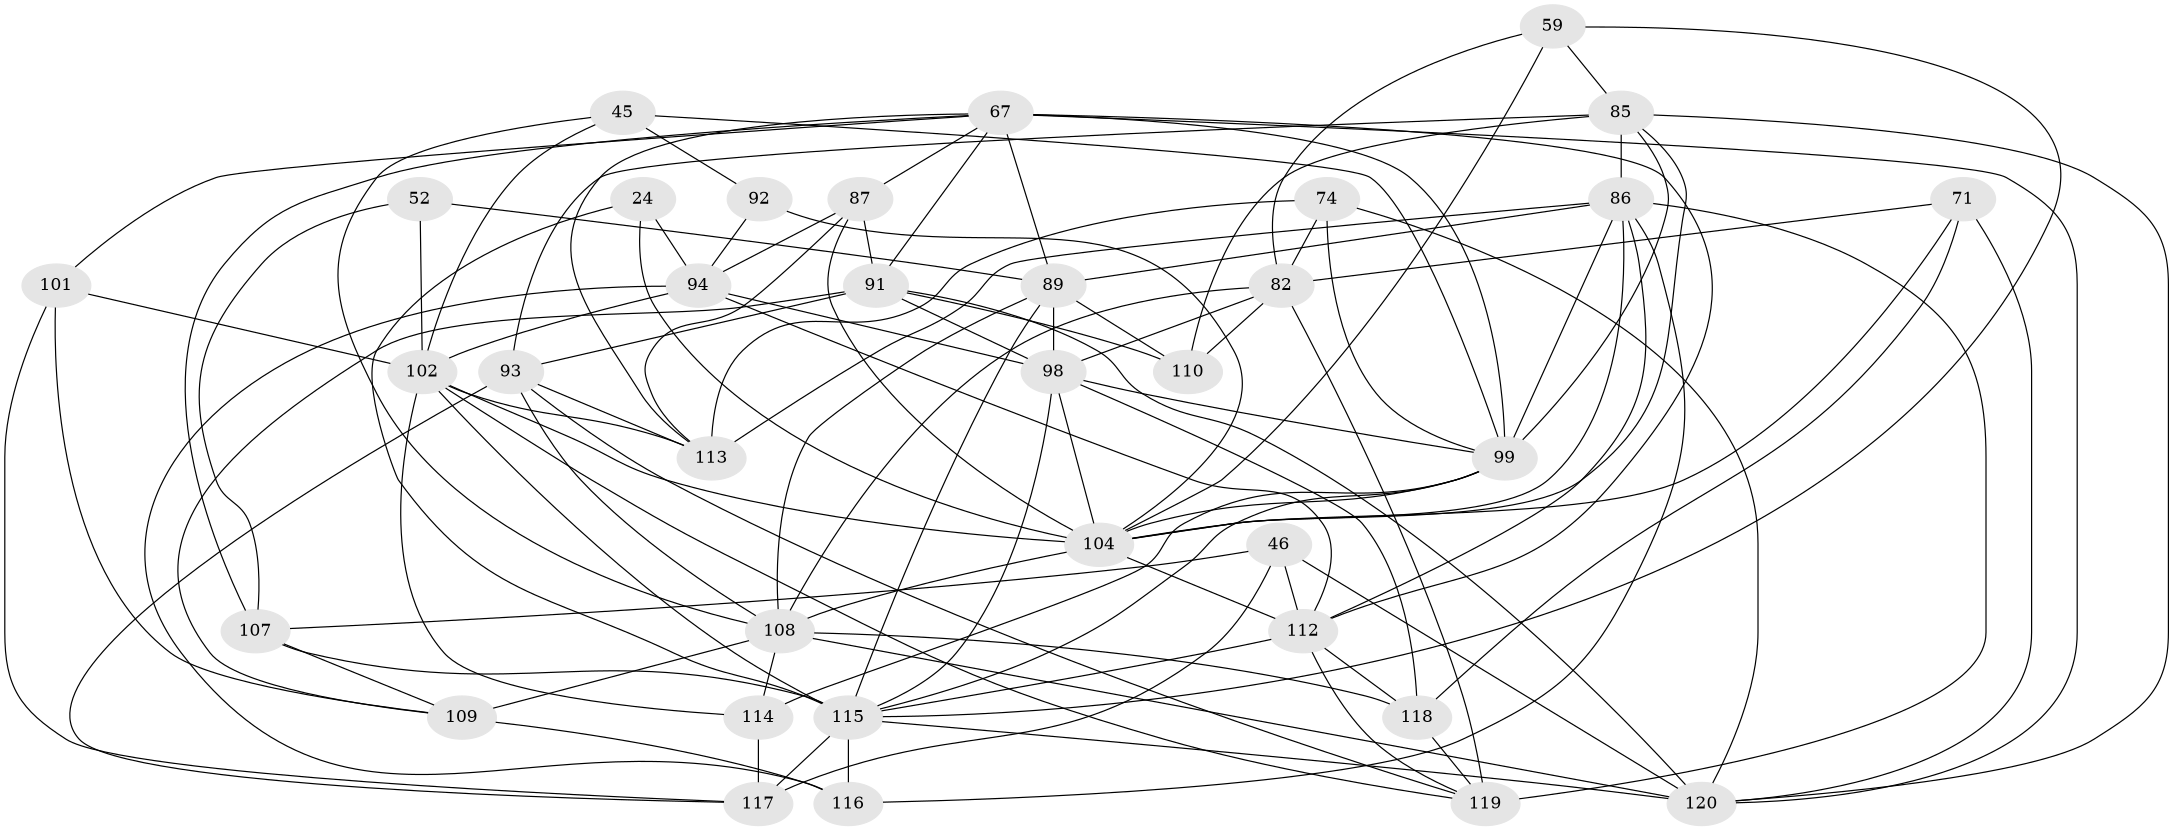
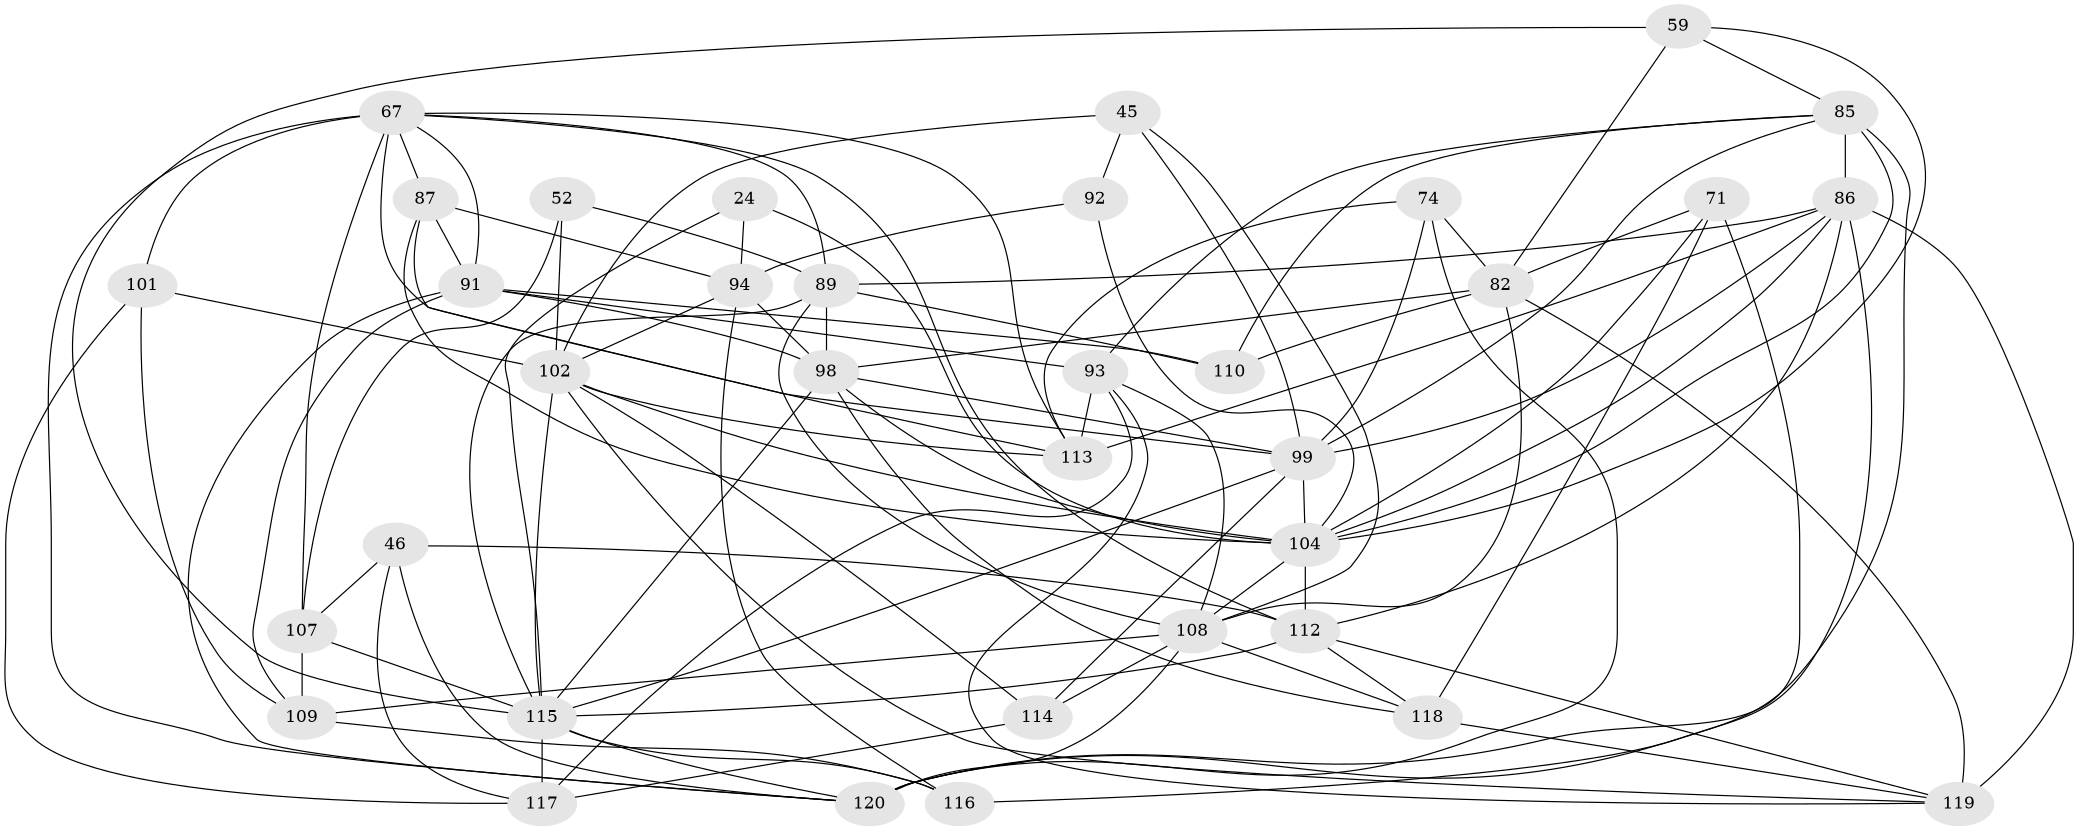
(1085, 440) -> none
